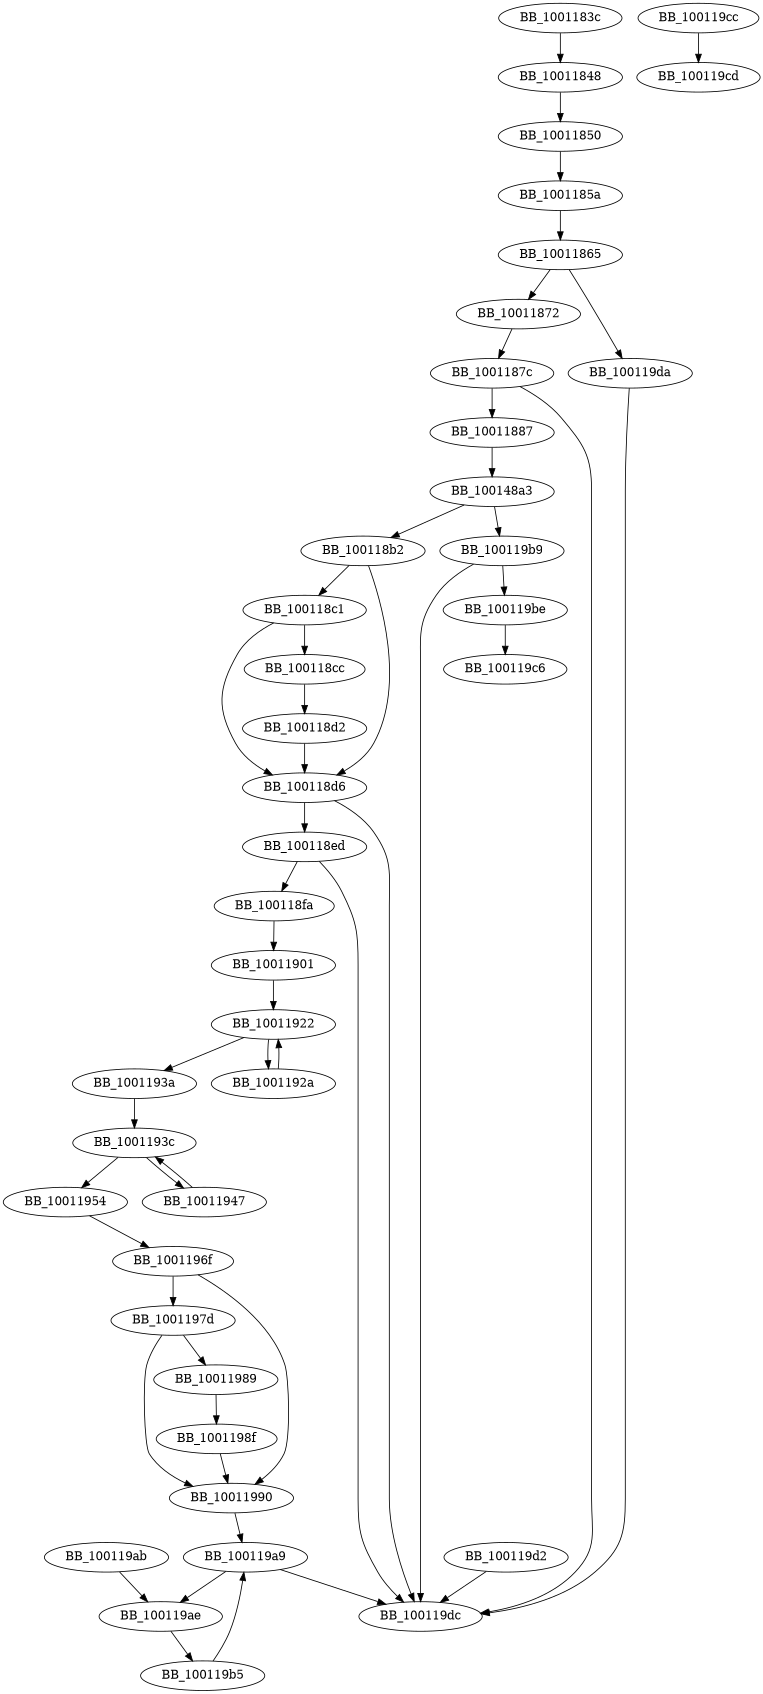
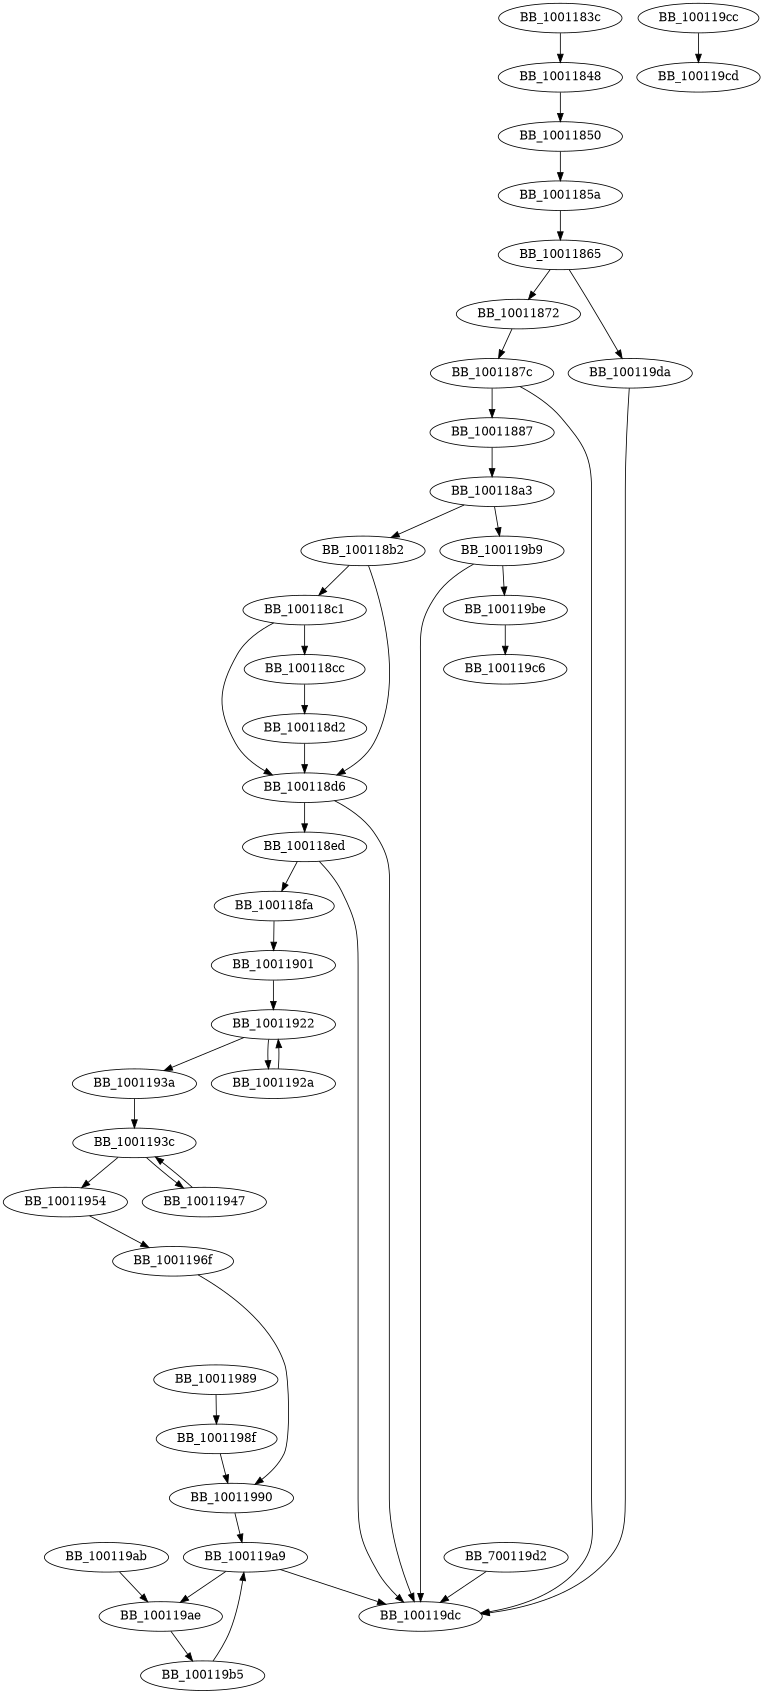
(492, 492) -> (492, 492)
(173, 1320) -> none
(506, 1557) -> (506, 1557)
